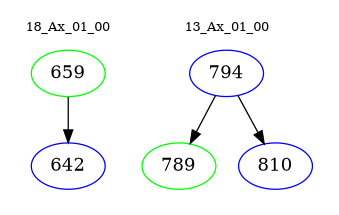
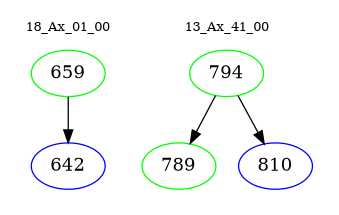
(227, 28) -> (227, 28)
(227, 73) -> (227, 73)
